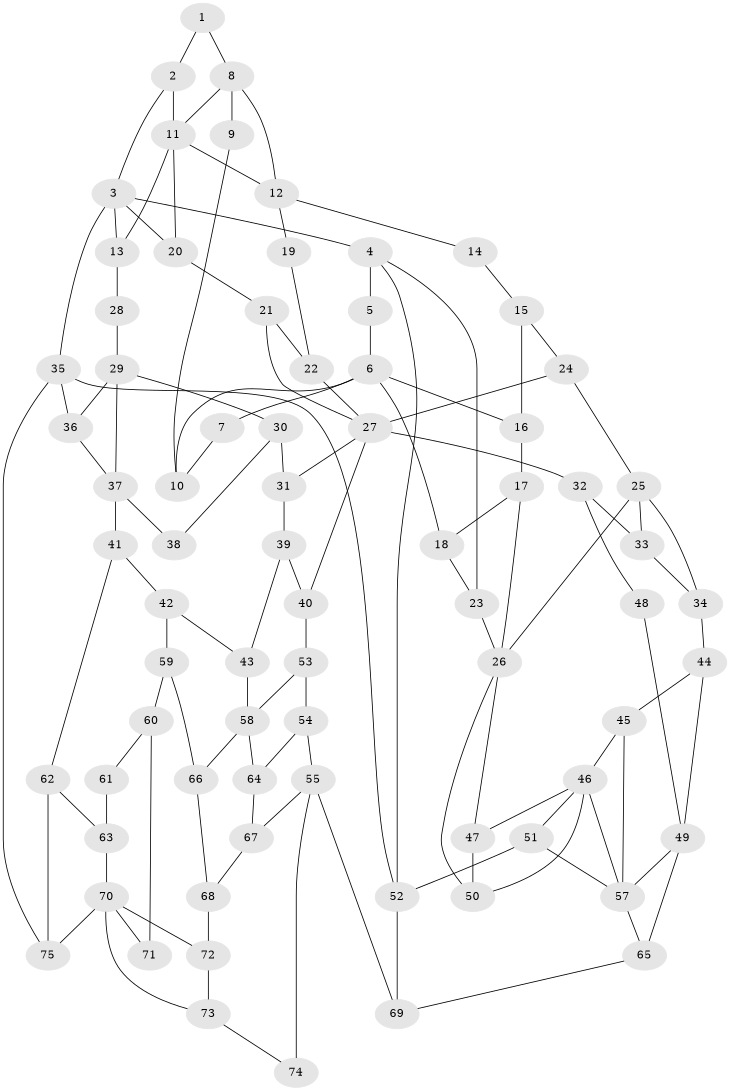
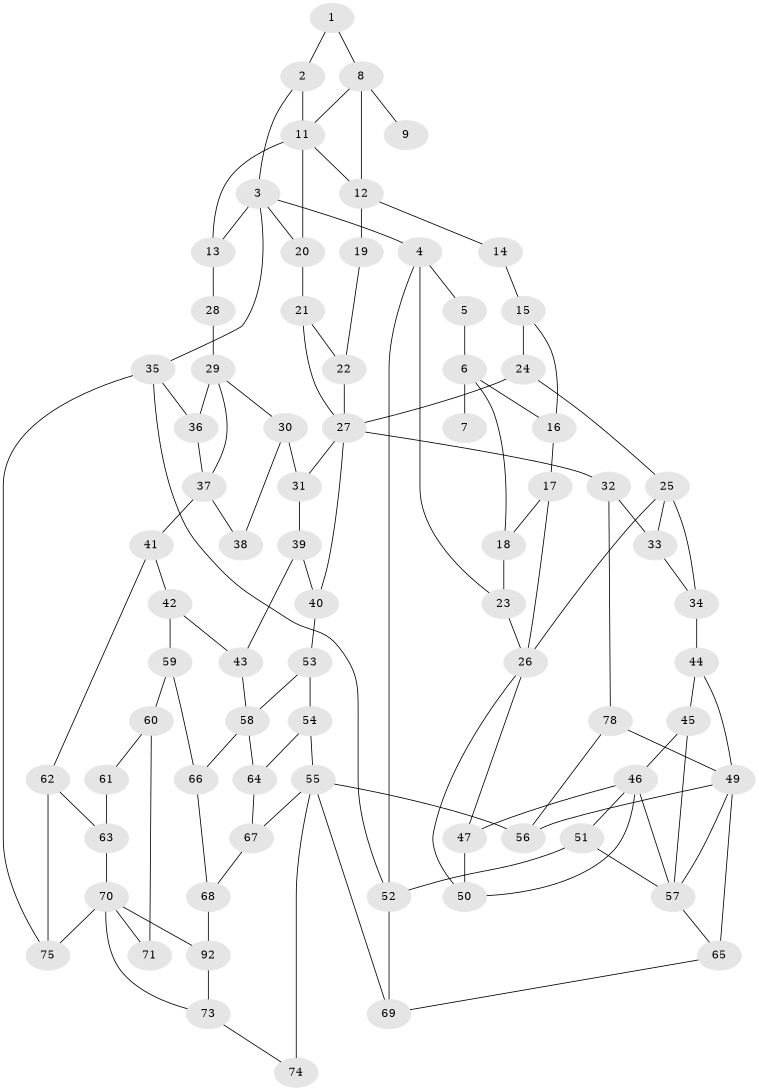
(177, 487) -> none
(642, 604) -> (610, 721)
none -> (523, 838)
(208, 956) -> (208, 956)
